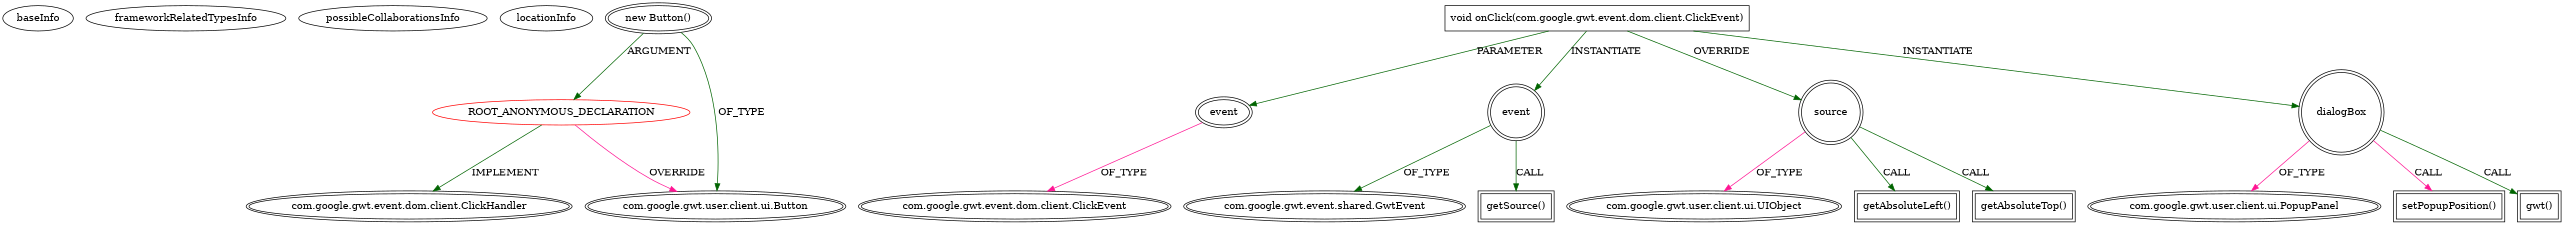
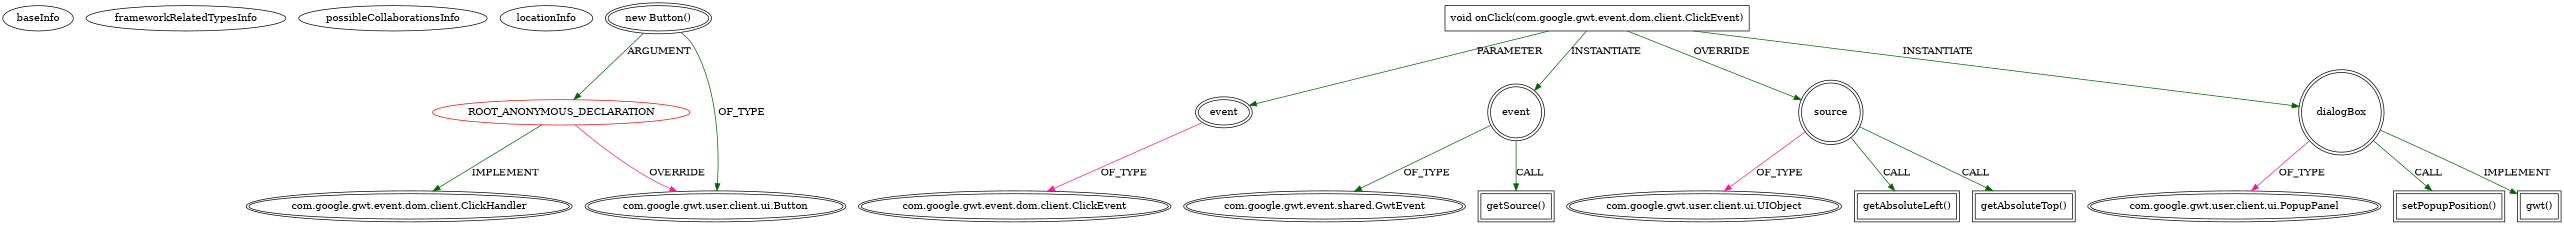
(2400, 163) -> (2400, 163)
(2497, 173) -> (2517, 173)
